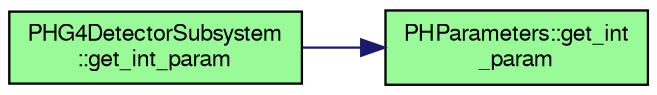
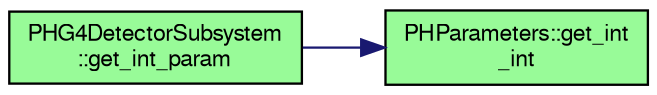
(517, 48) -> (517, 48)
